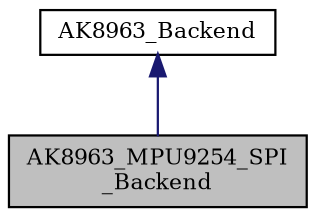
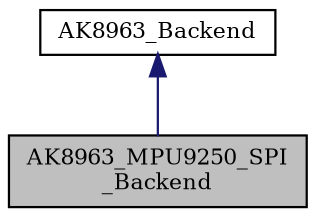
(158, 171) -> (158, 171)
